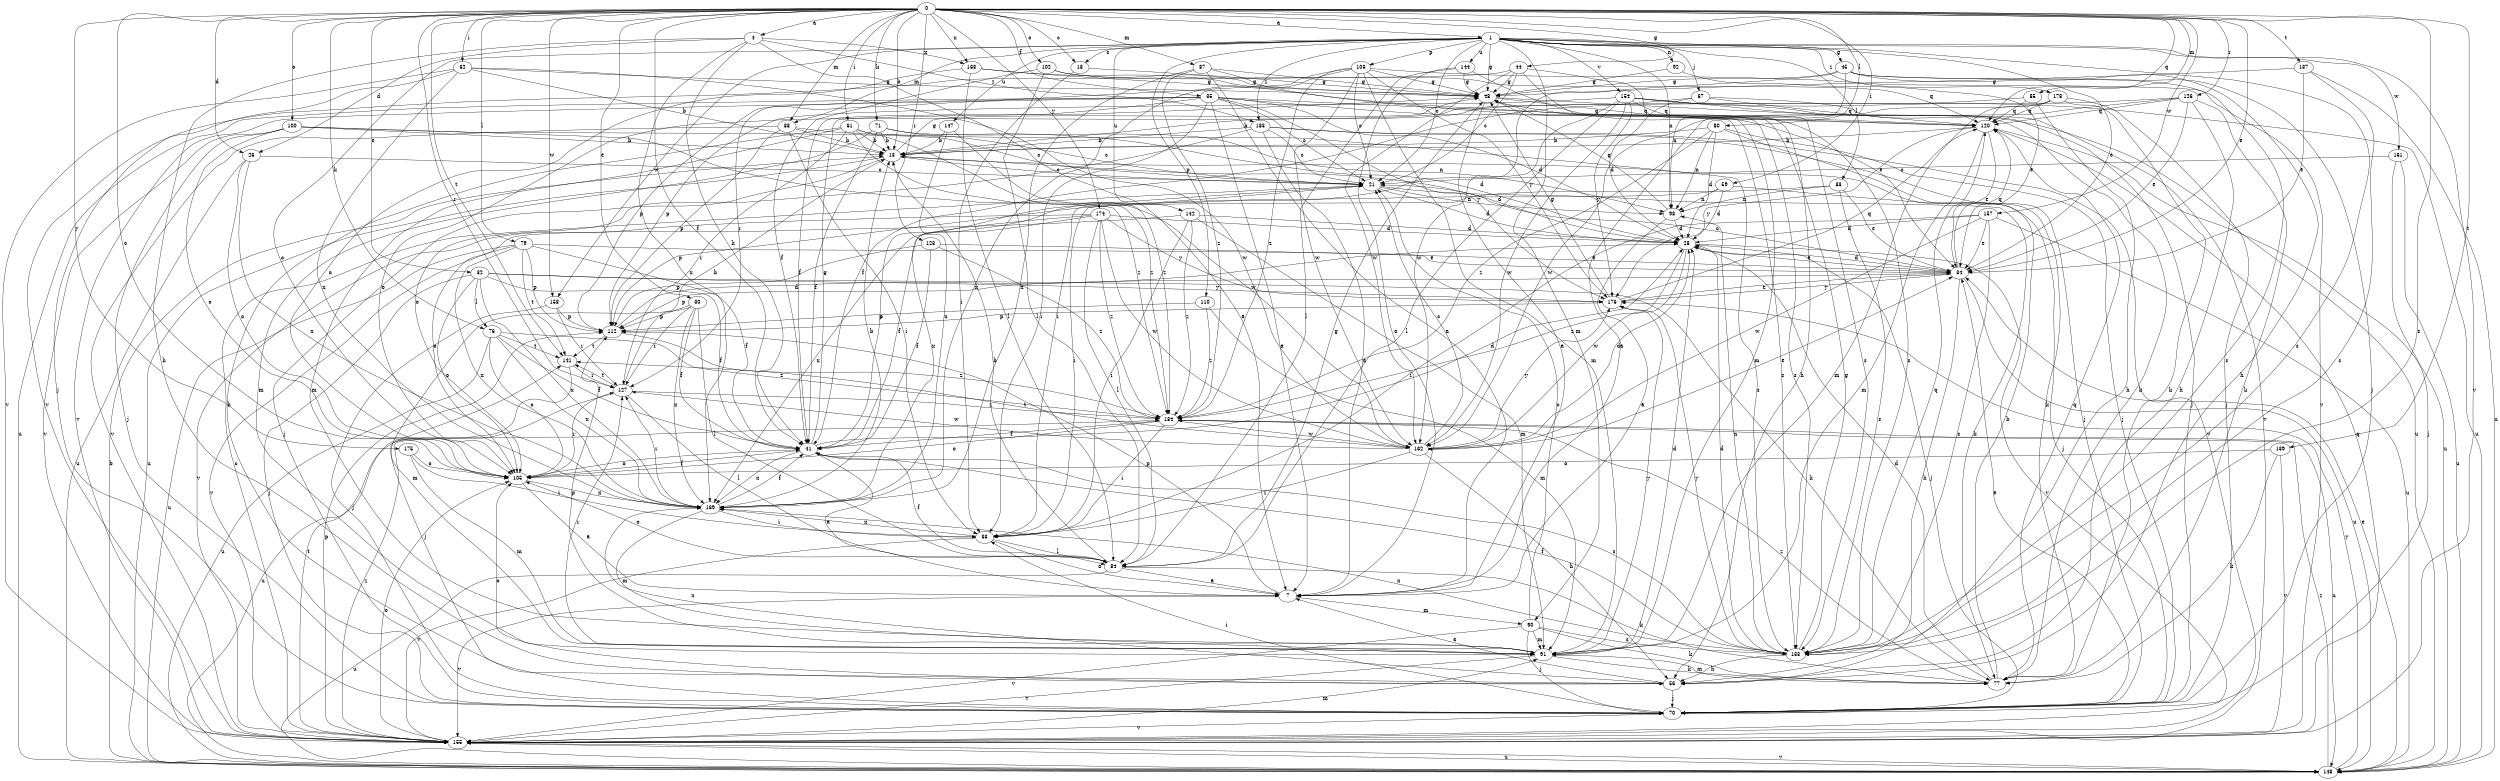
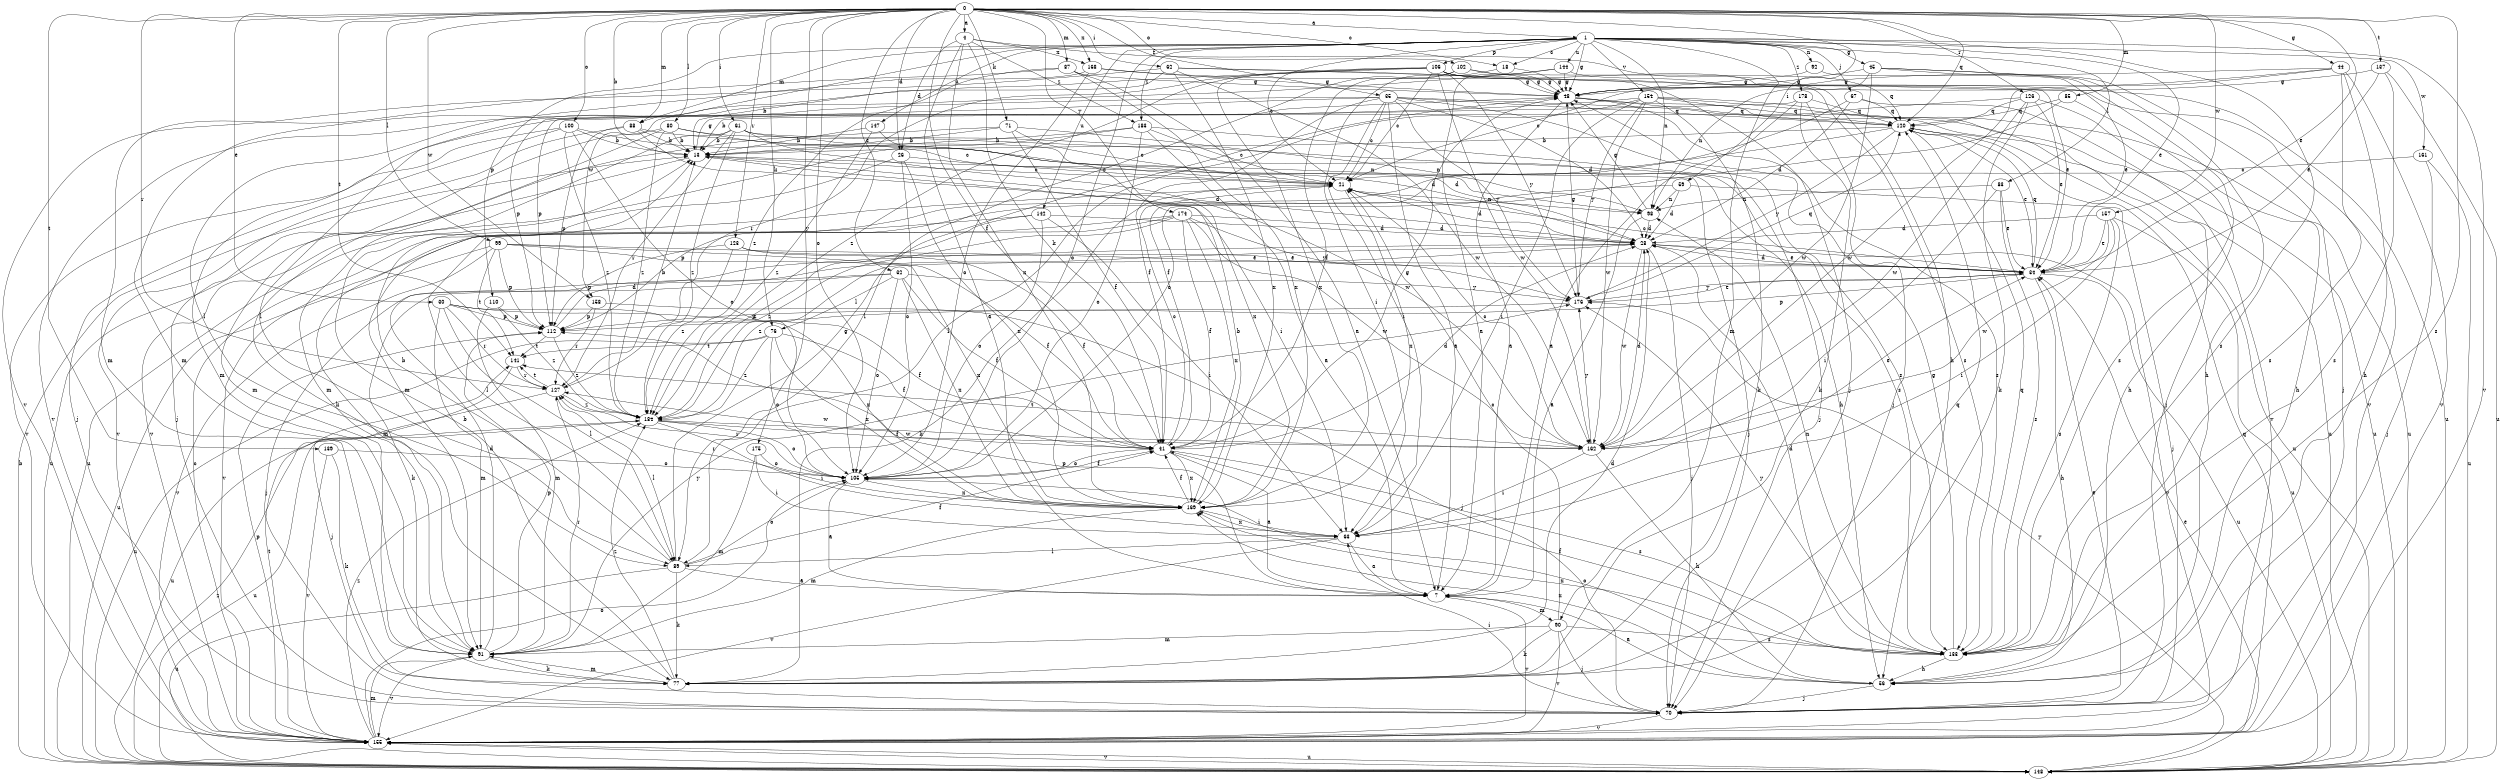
none -> (2361, 209)
(524, 244) -> (498, 244)
(1113, 567) -> (676, 567)
